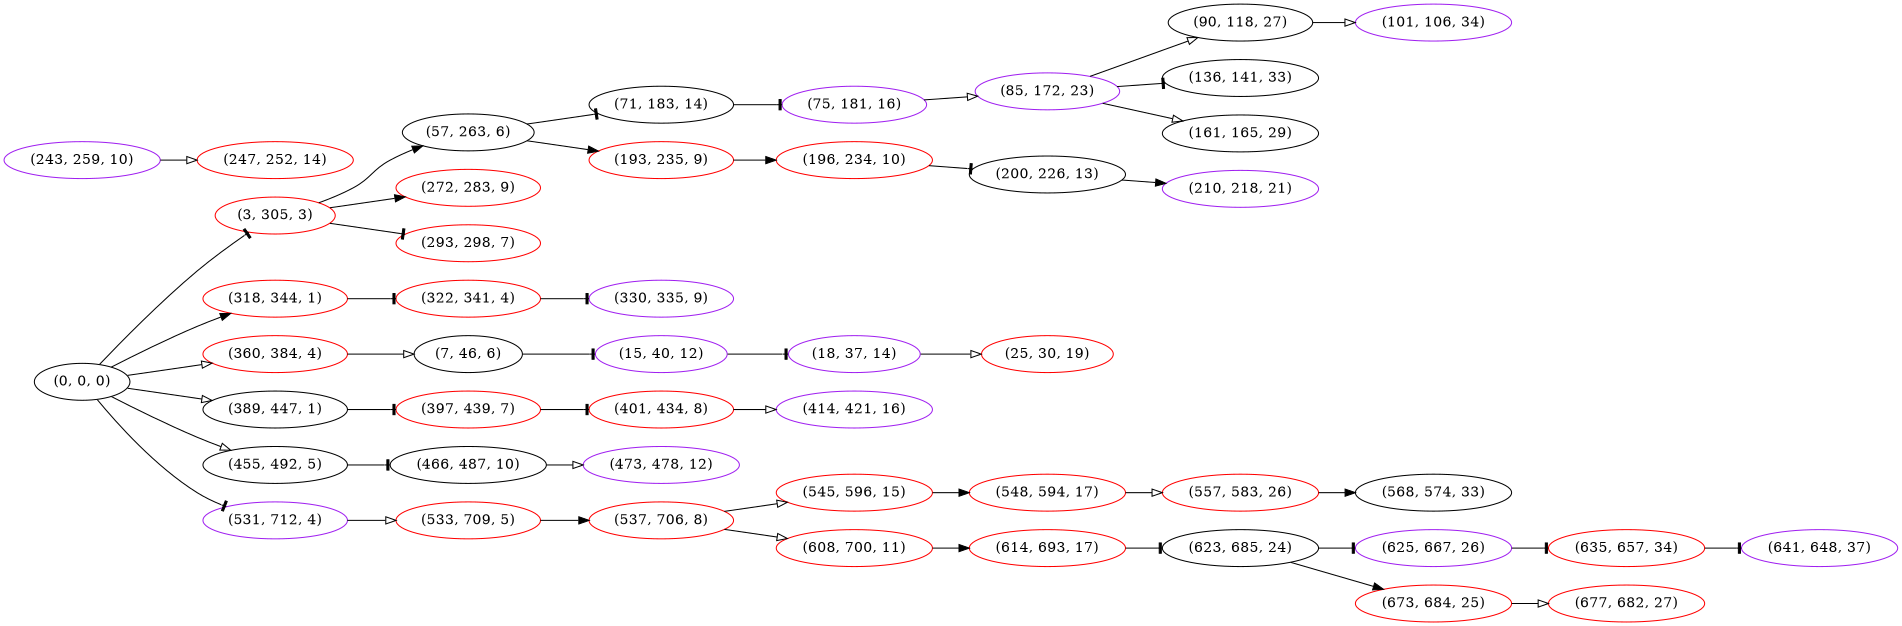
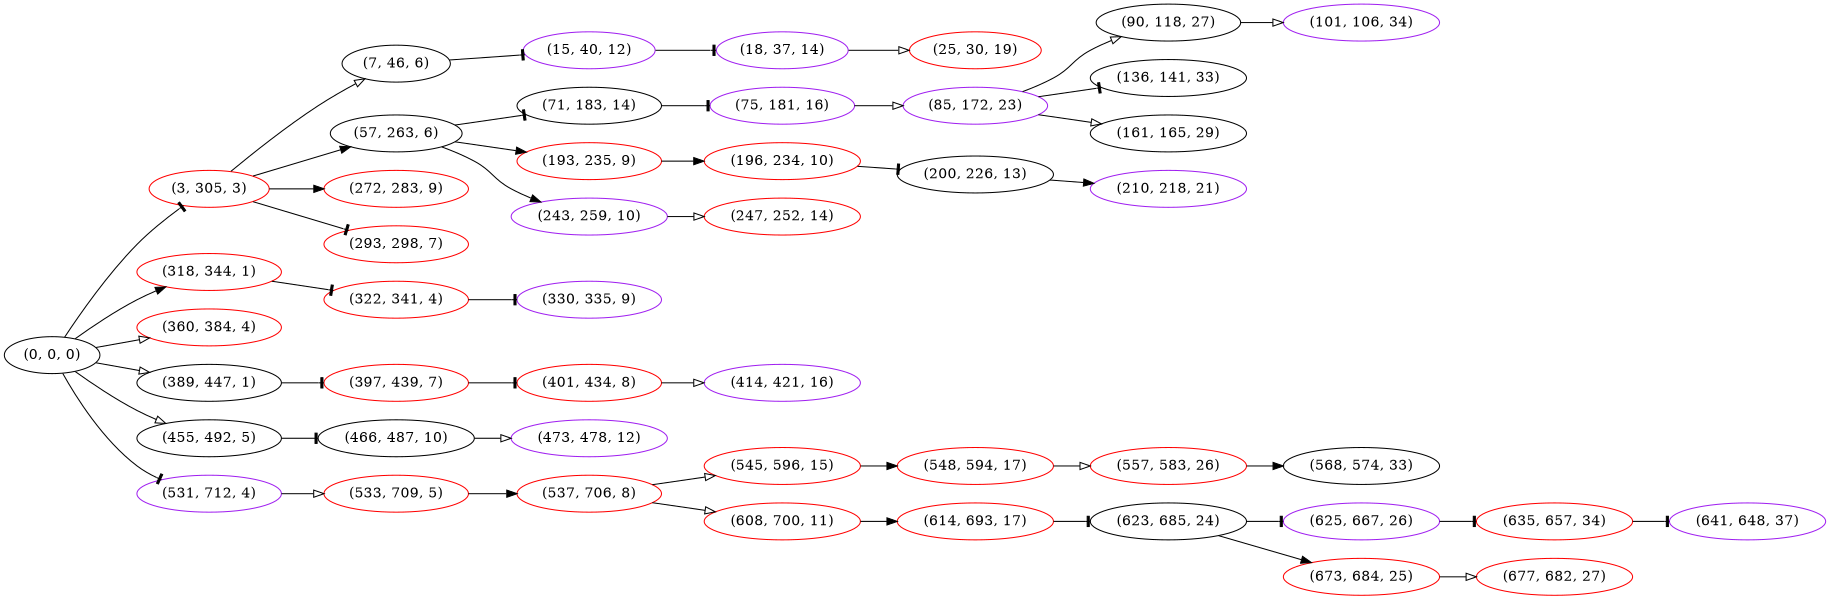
none -> (488, 170)
(375, 354) -> (291, 124)
